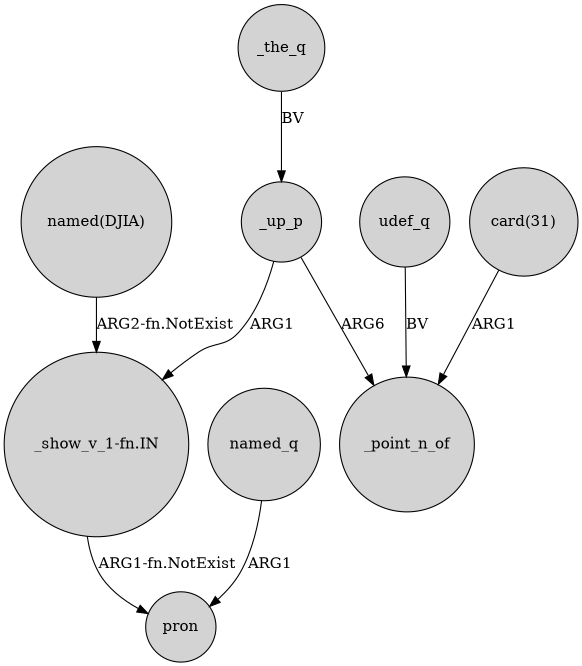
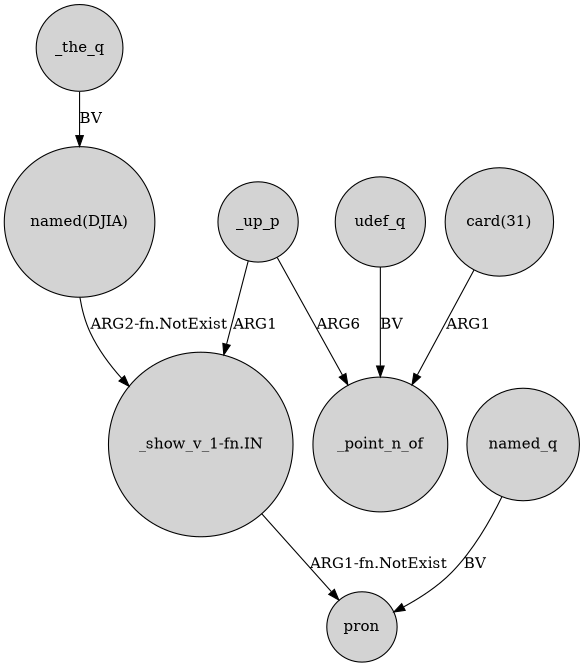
(281, 131) -> (80, 114)
(270, 564) -> (475, 564)
